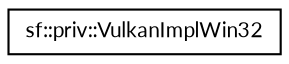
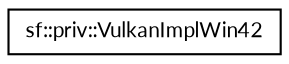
(145, 32) -> (145, 32)
